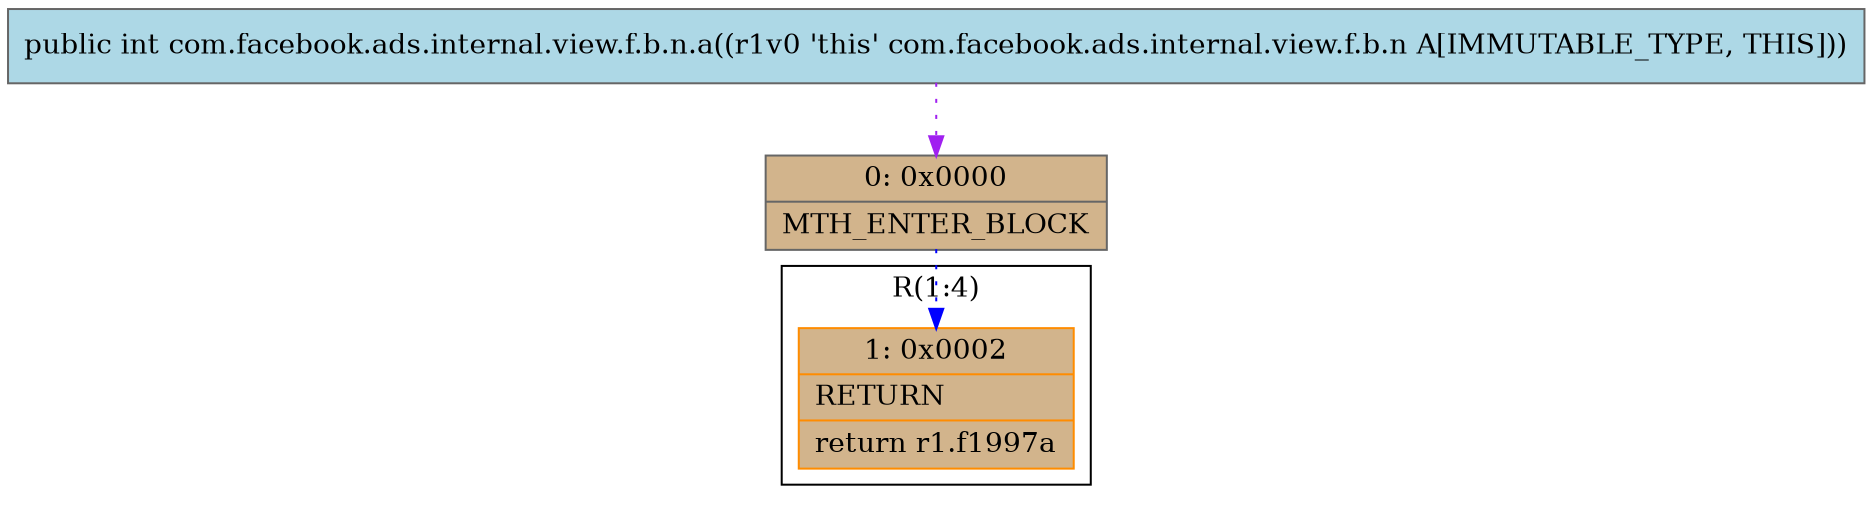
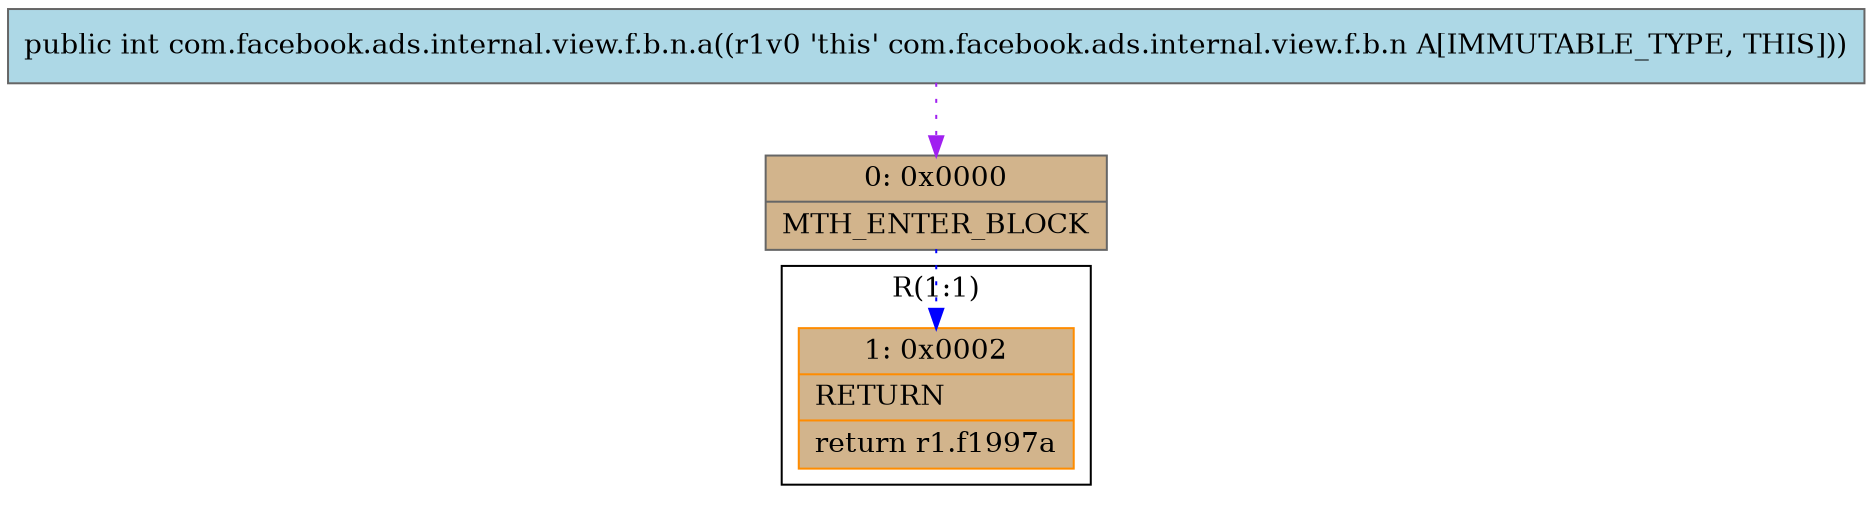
(936, 289) -> (936, 289)
